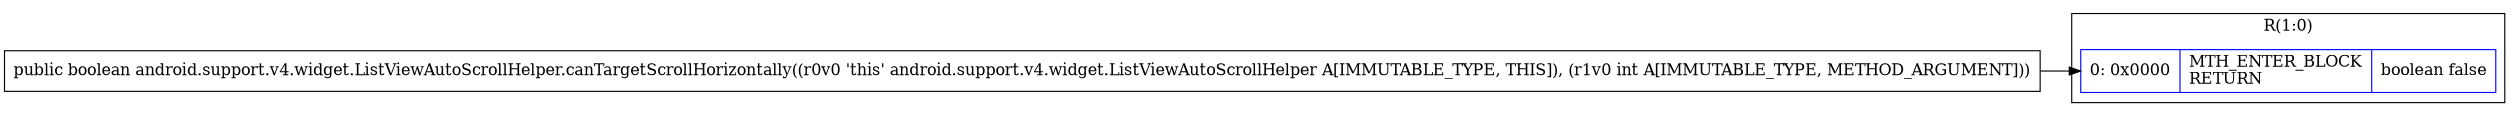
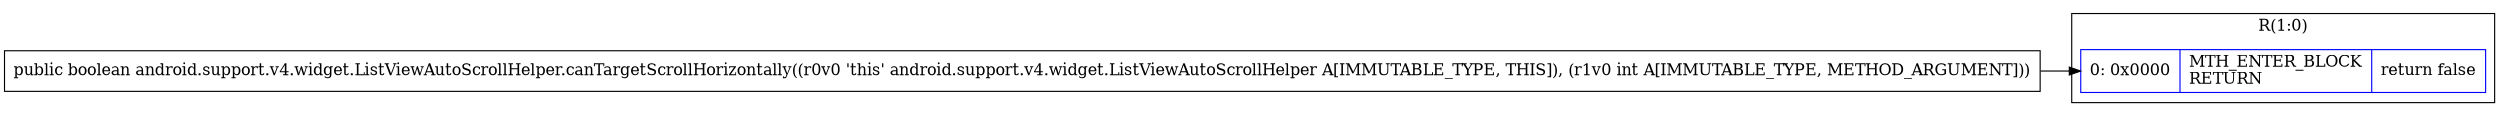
(2434, 70) -> (2429, 70)
